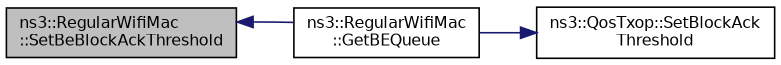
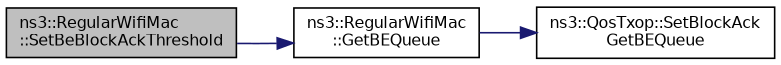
(273, 22) -> (257, 44)
(656, 33) -> (656, 33)
